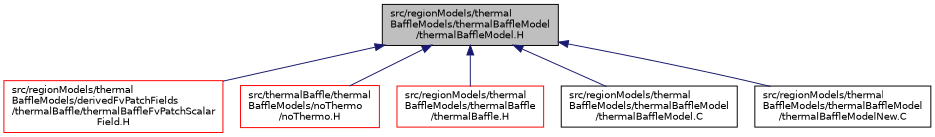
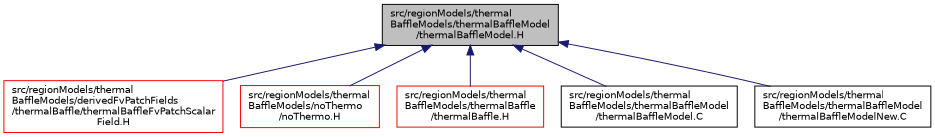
(310, 107) -> (310, 107)
